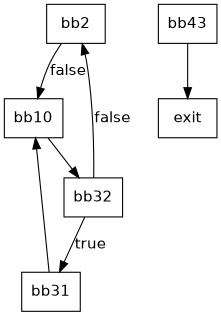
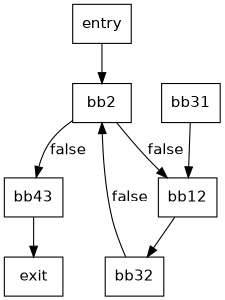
none -> (102, 24)
(34, 118) -> (188, 197)
none -> (51, 140)
(74, 240) -> none
